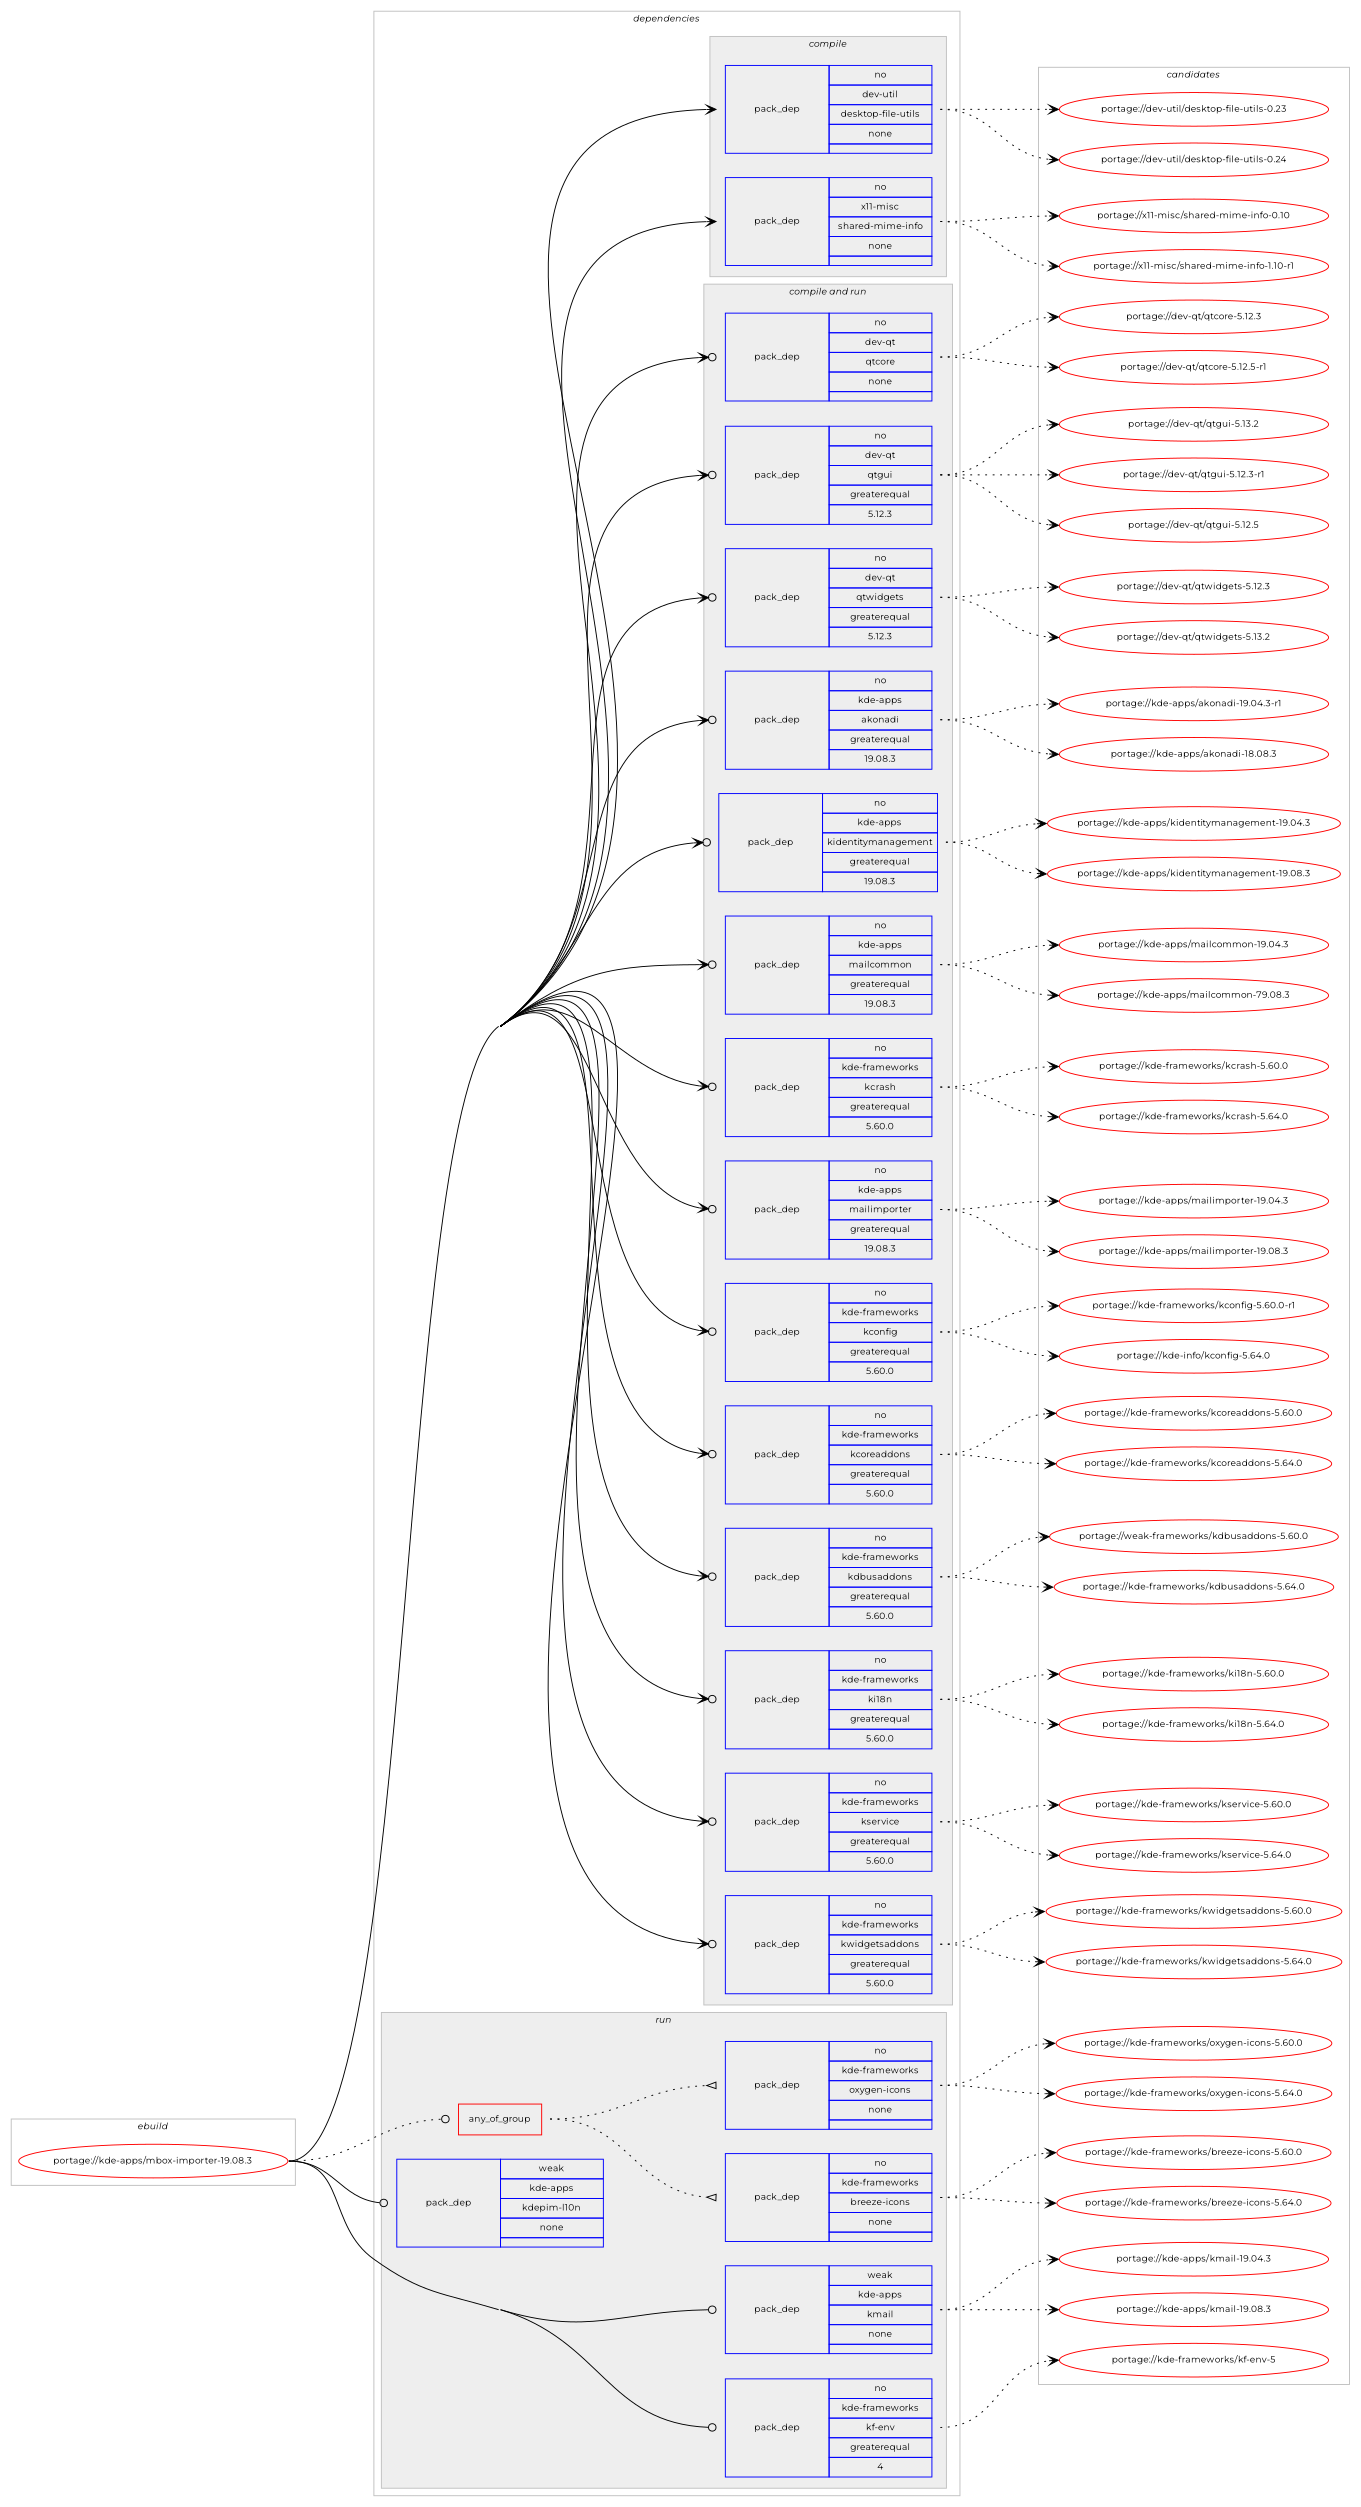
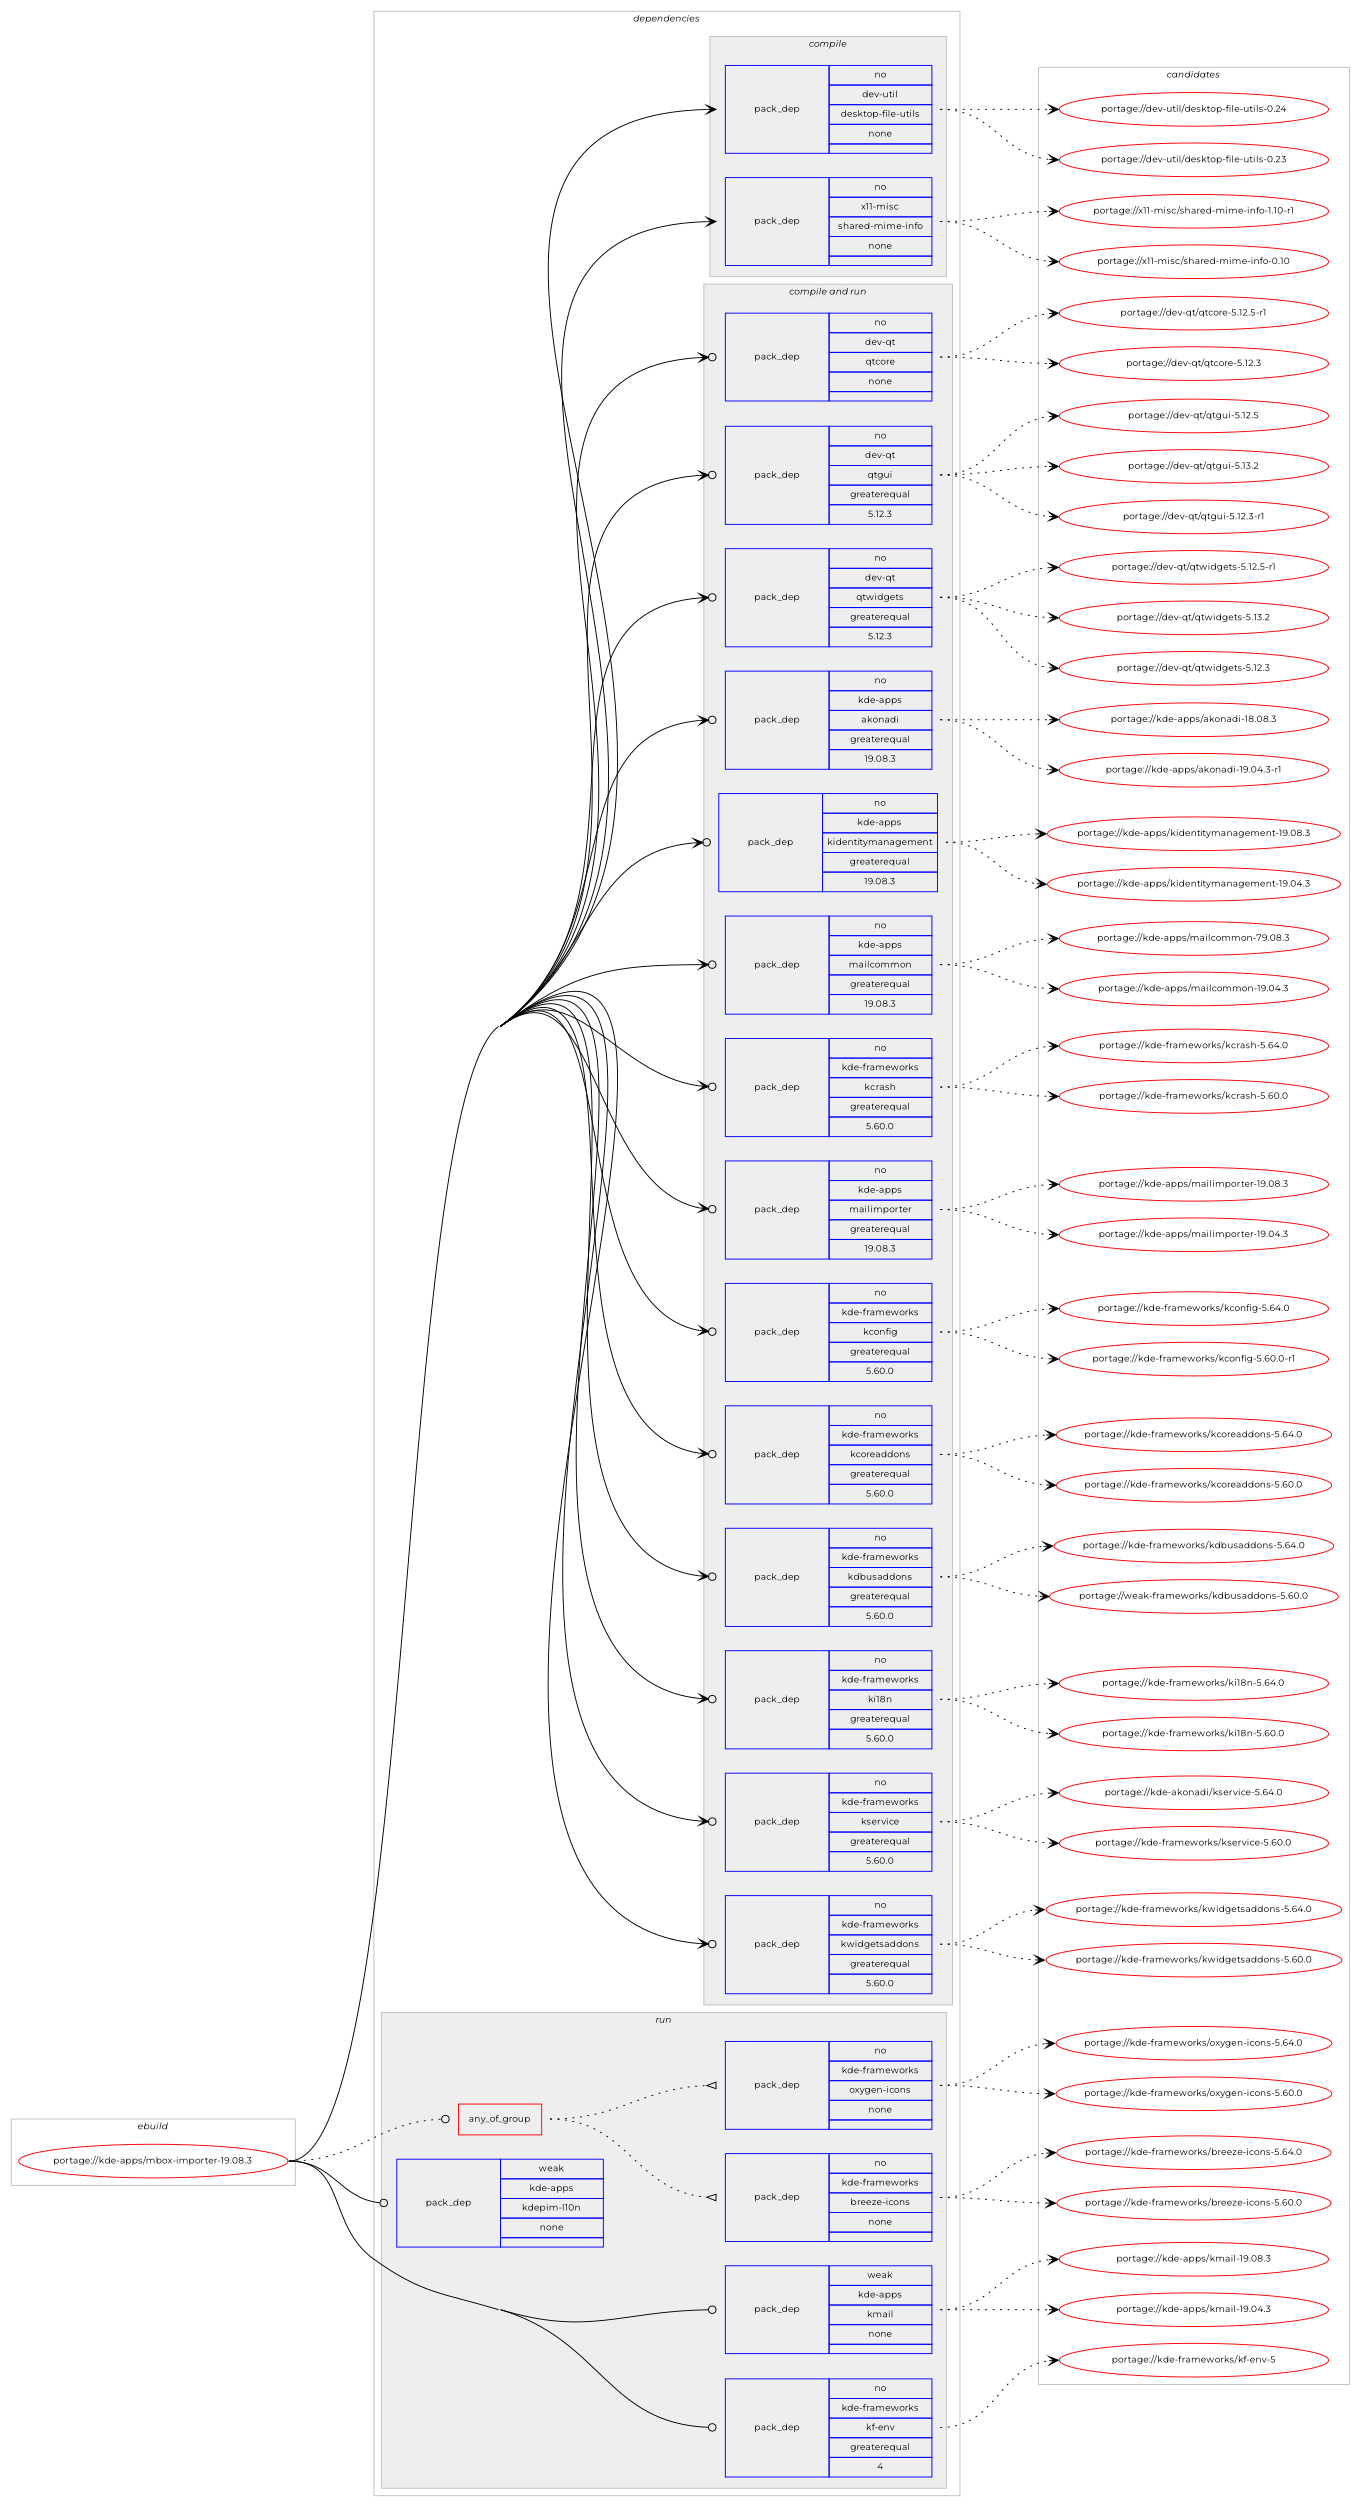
none -> (1194, 567)
(1194, 1356) -> (1194, 1309)
(1194, 1855) -> (1194, 1793)
